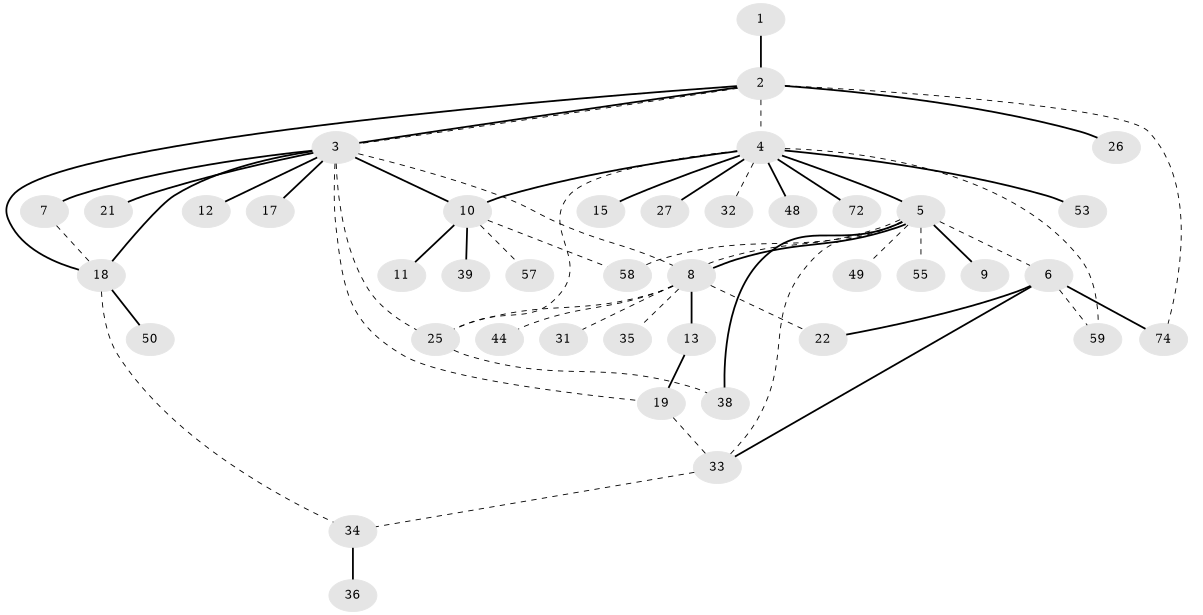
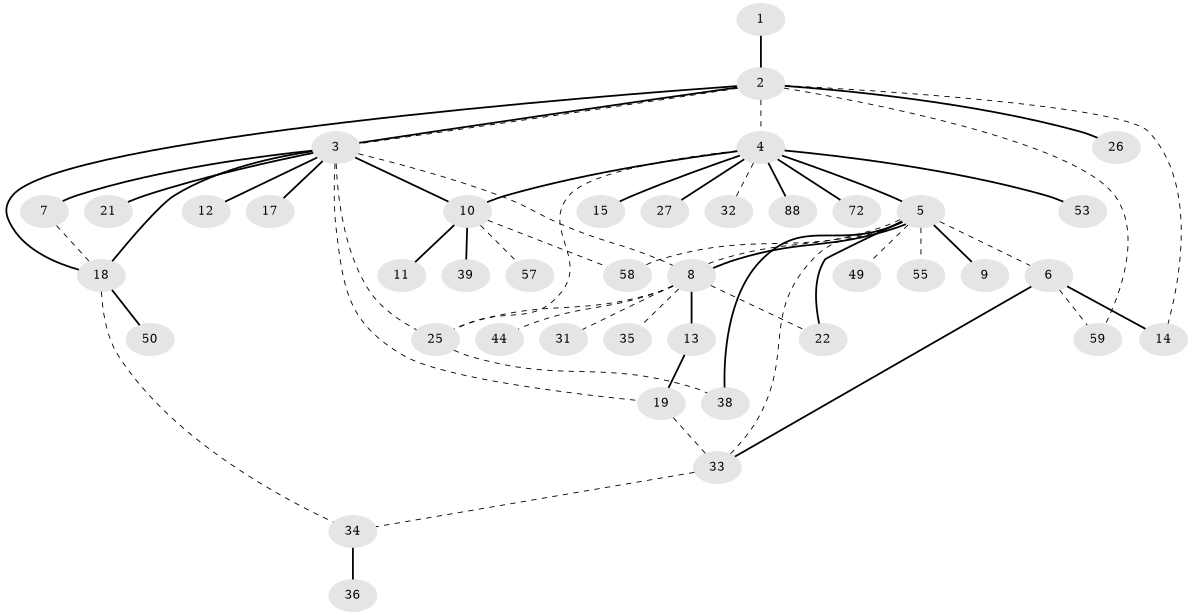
(977, 186) -> (1021, 144)
(793, 212) -> (793, 212)
(940, 314) -> (834, 255)
(1164, 340) -> (1164, 340)
